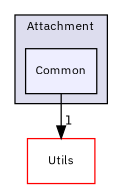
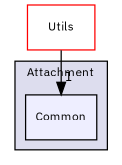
(61, 112) -> (61, 69)
